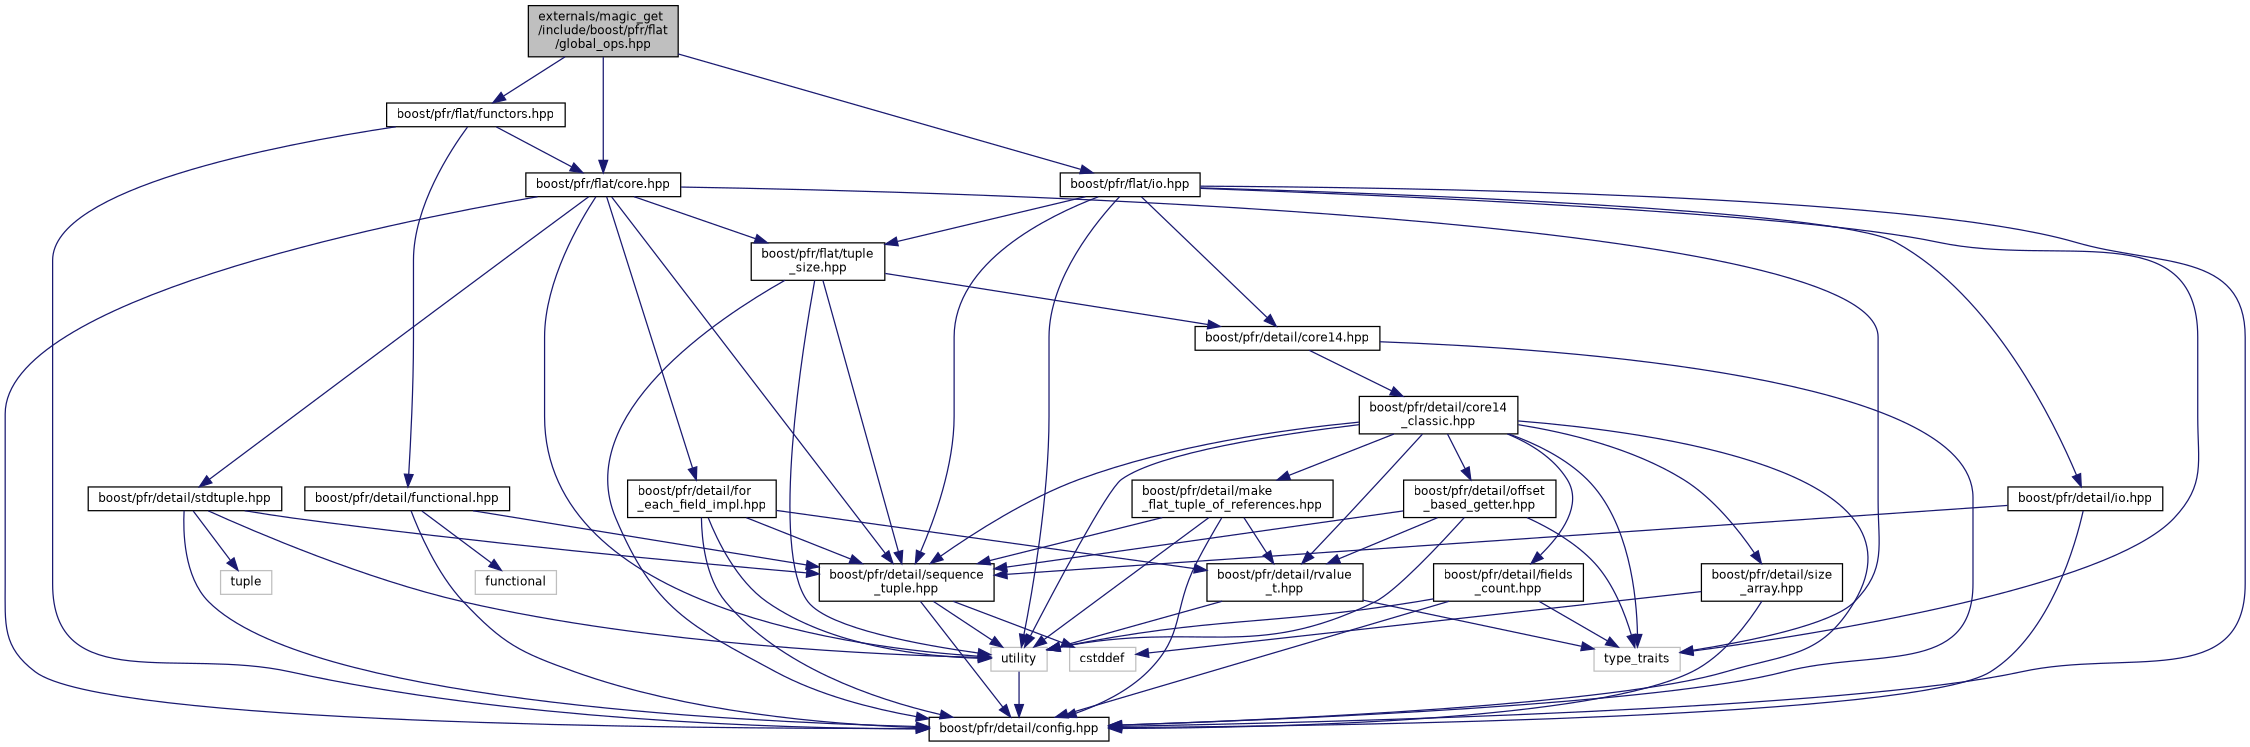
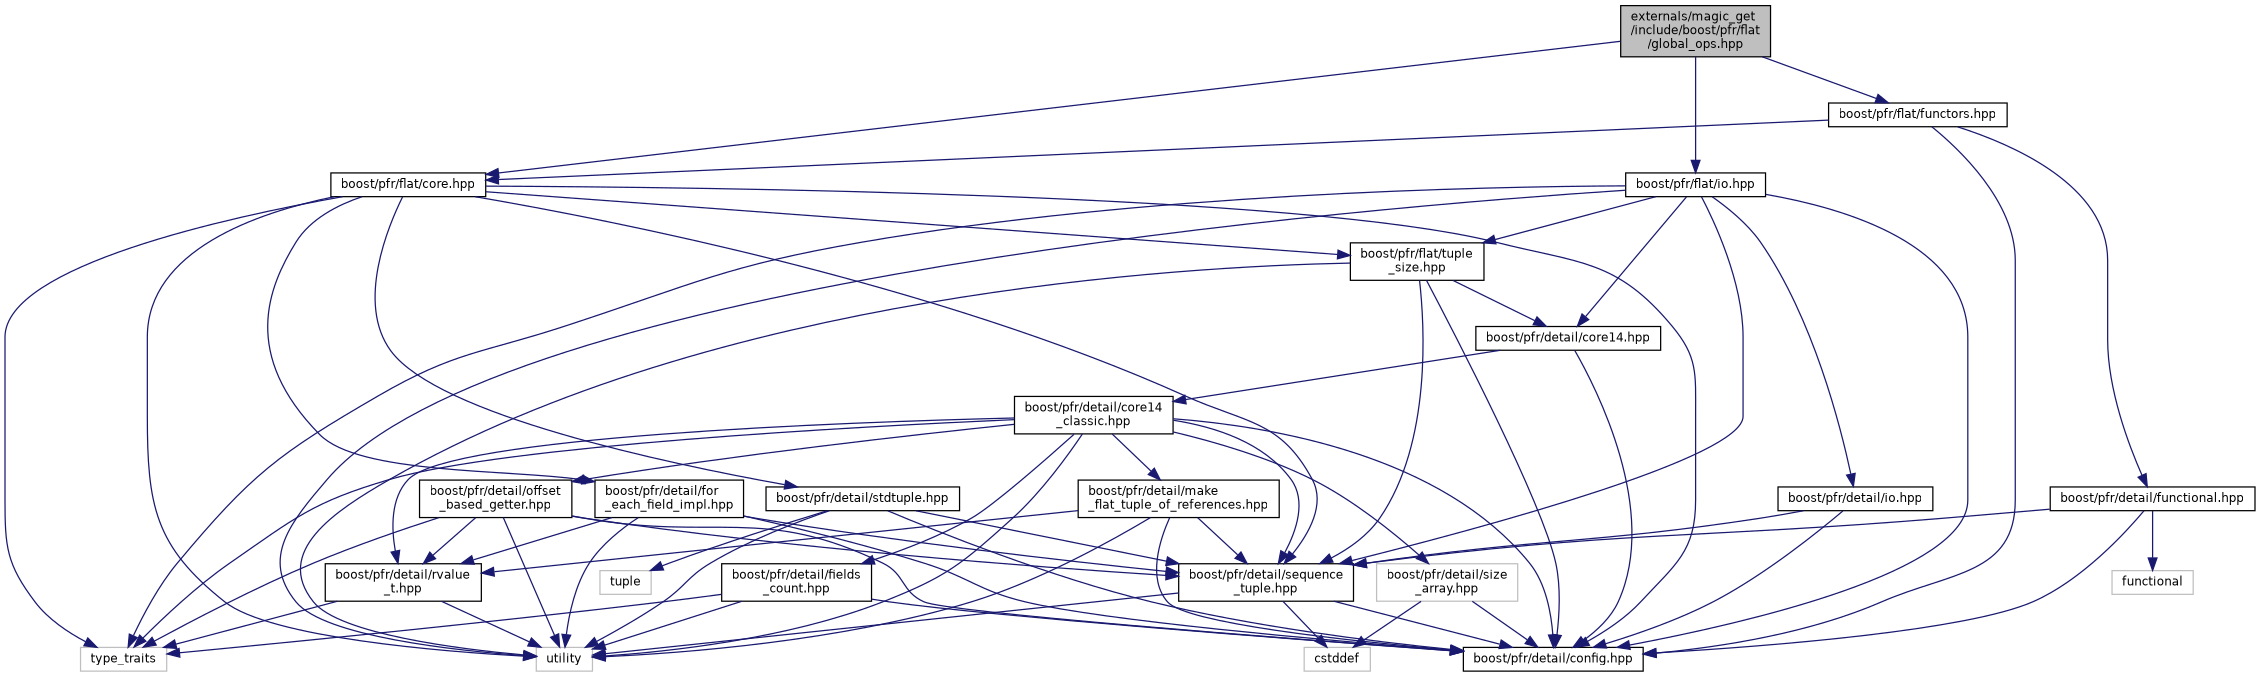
(1772, 582) -> (1447, 582)
(1019, 688) -> (899, 577)
